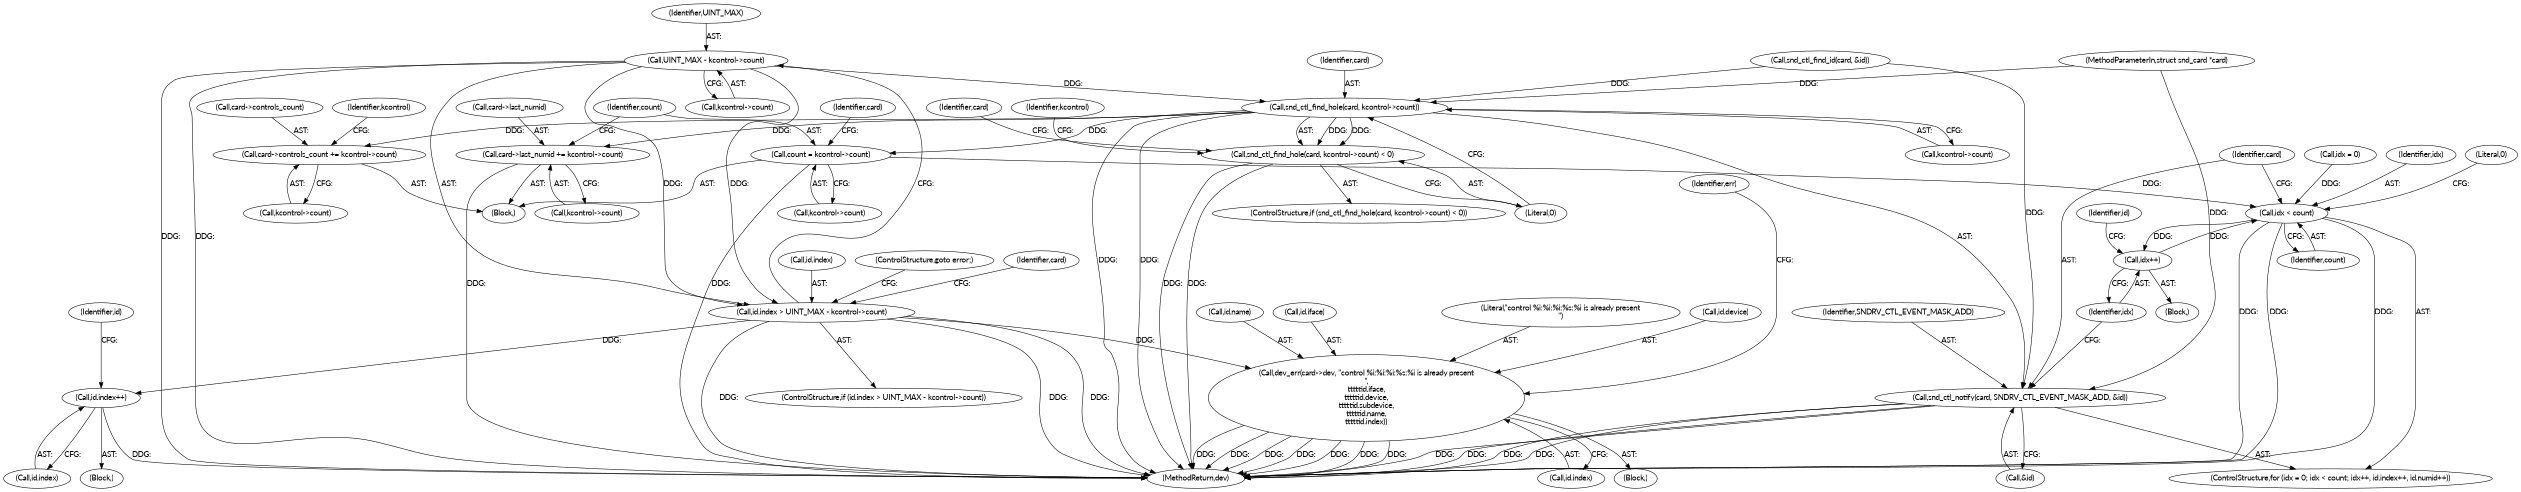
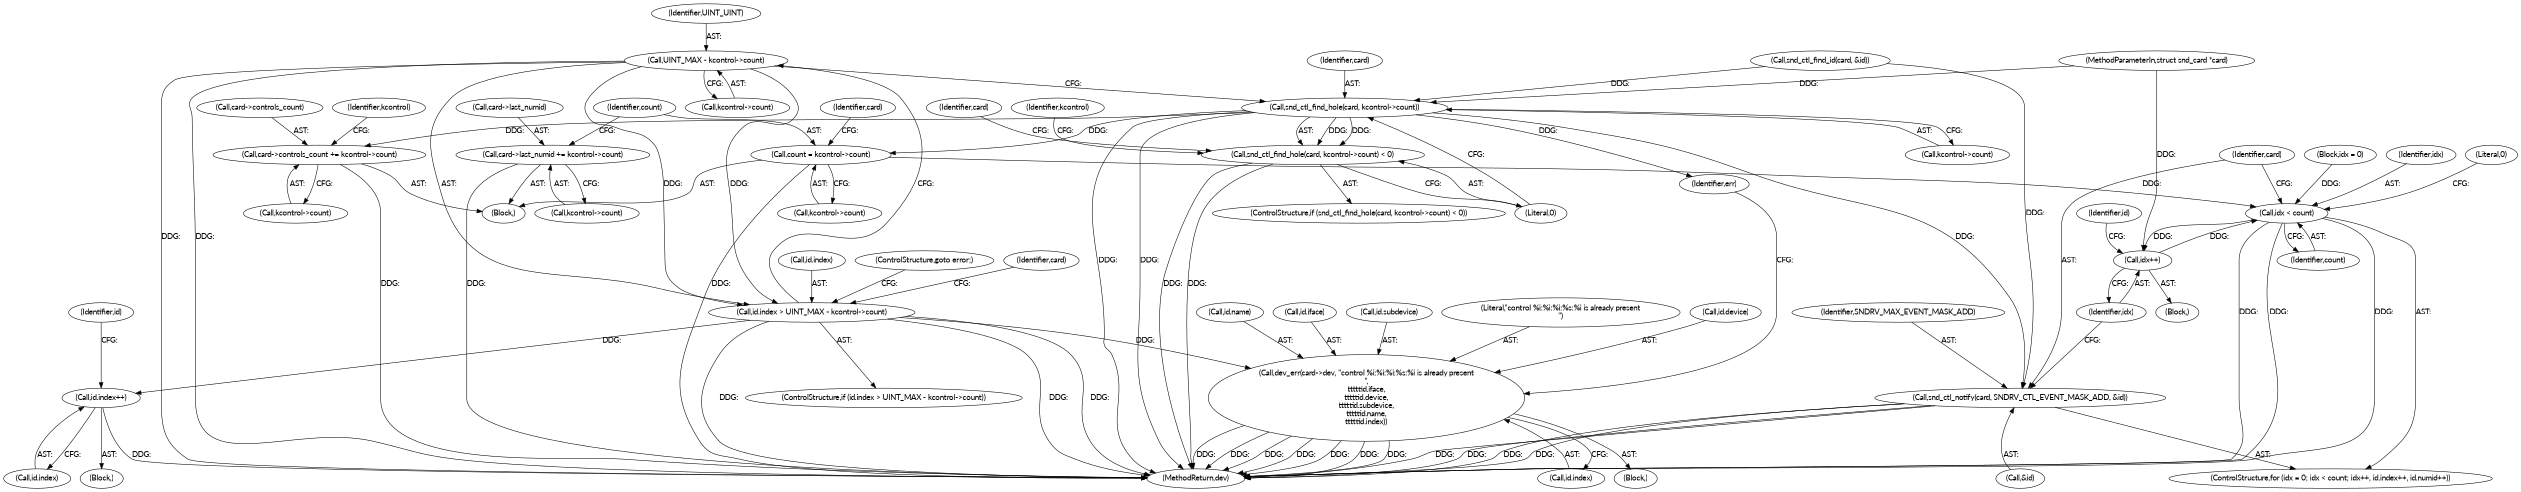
(706, 14) -> (706, 14)
(1075, 84) -> (1075, 84)
(834, 123) -> (1553, 138)
(2340, 155) -> (2340, 155)
(1966, 237) -> (1966, 237)
(2210, 260) -> (2157, 159)
none -> (1389, 312)
(1898, 312) -> (1898, 312)
(2024, 436) -> none
none -> (623, 459)
